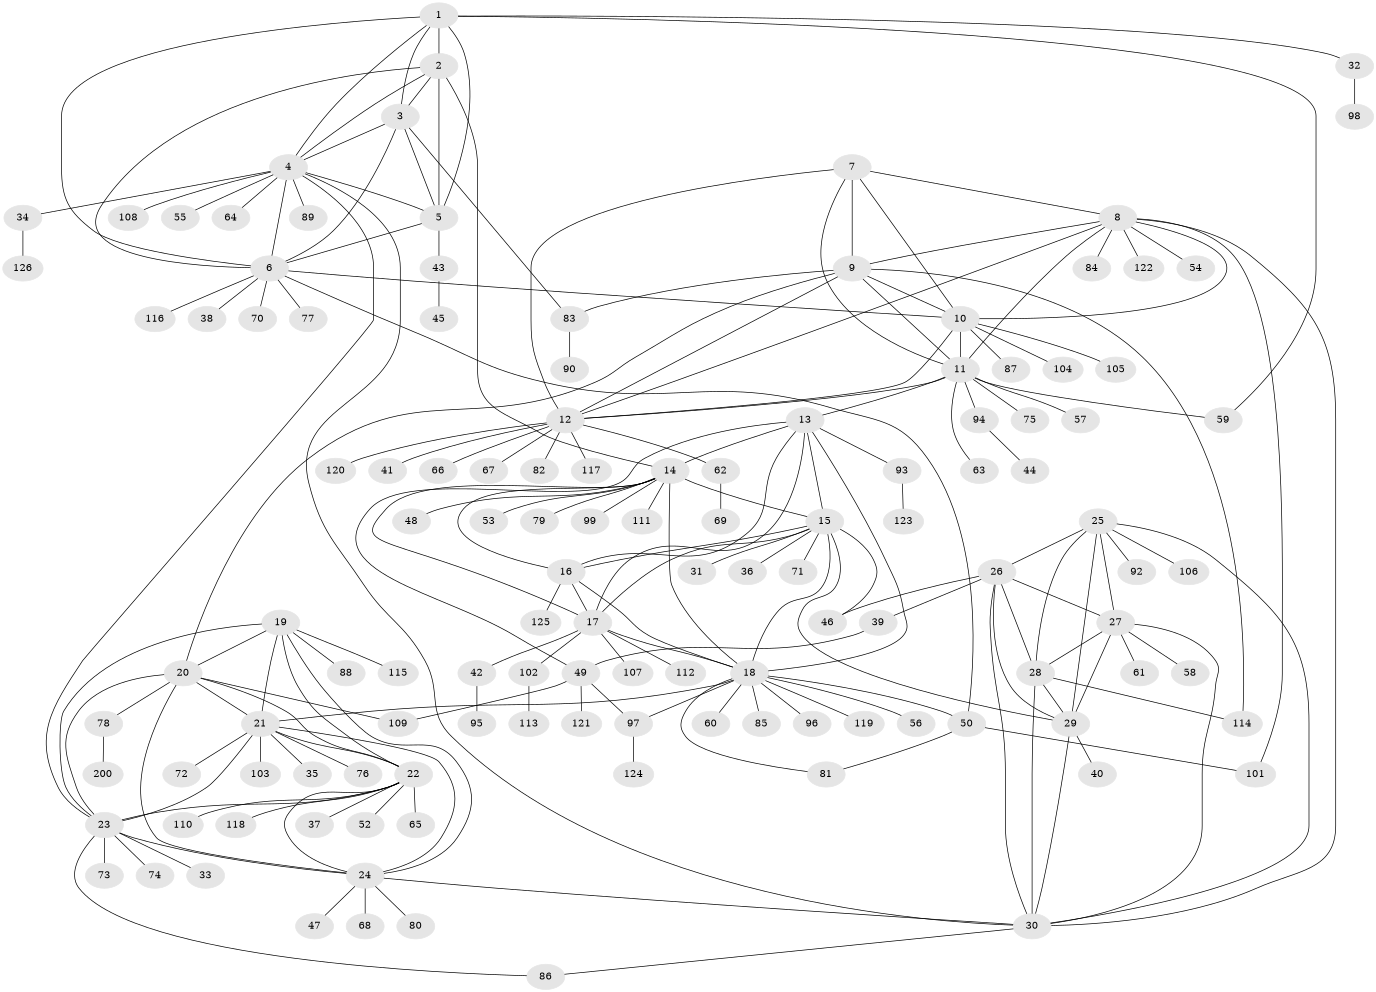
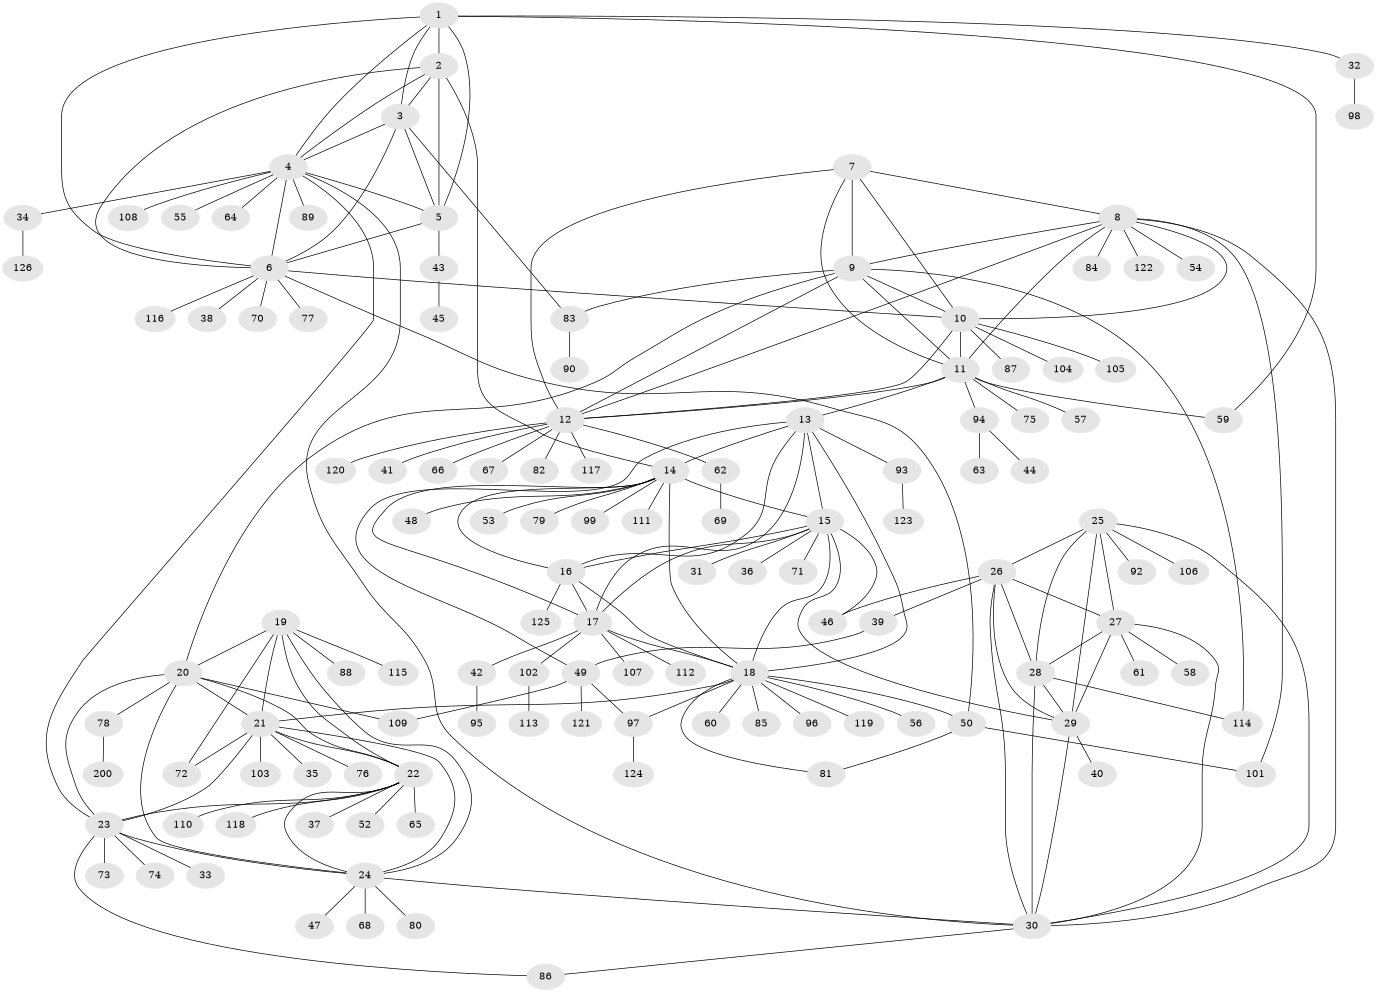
(952, 423) -> (979, 446)
(101, 672) -> (231, 699)
